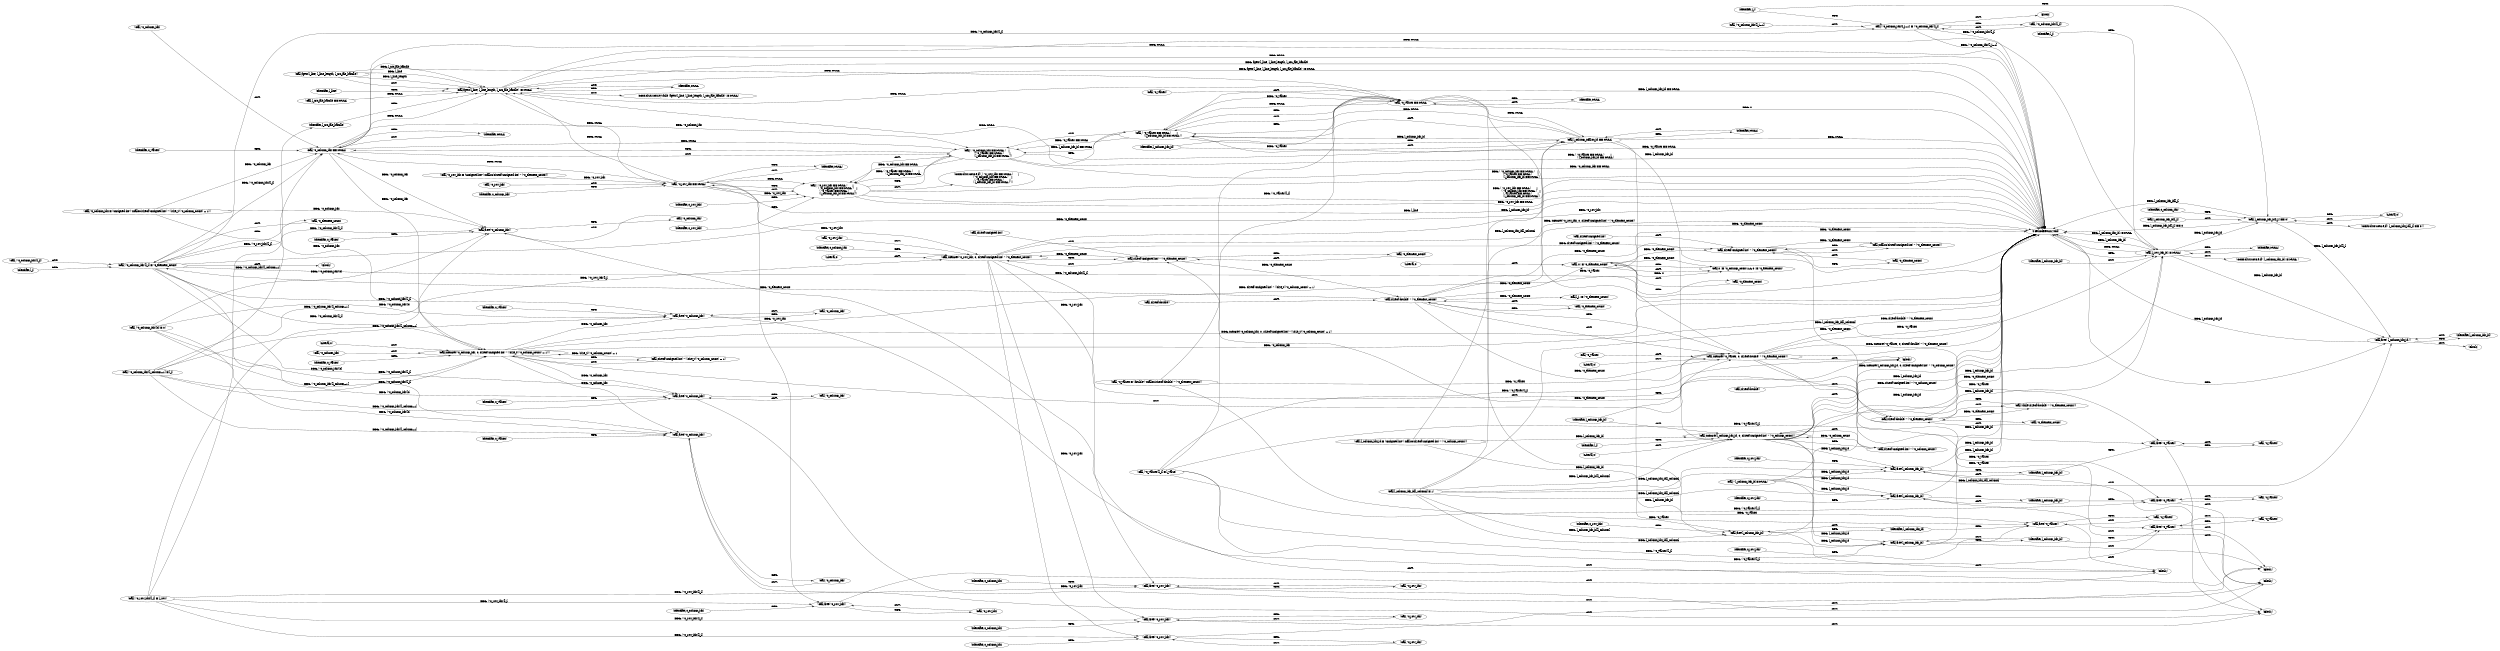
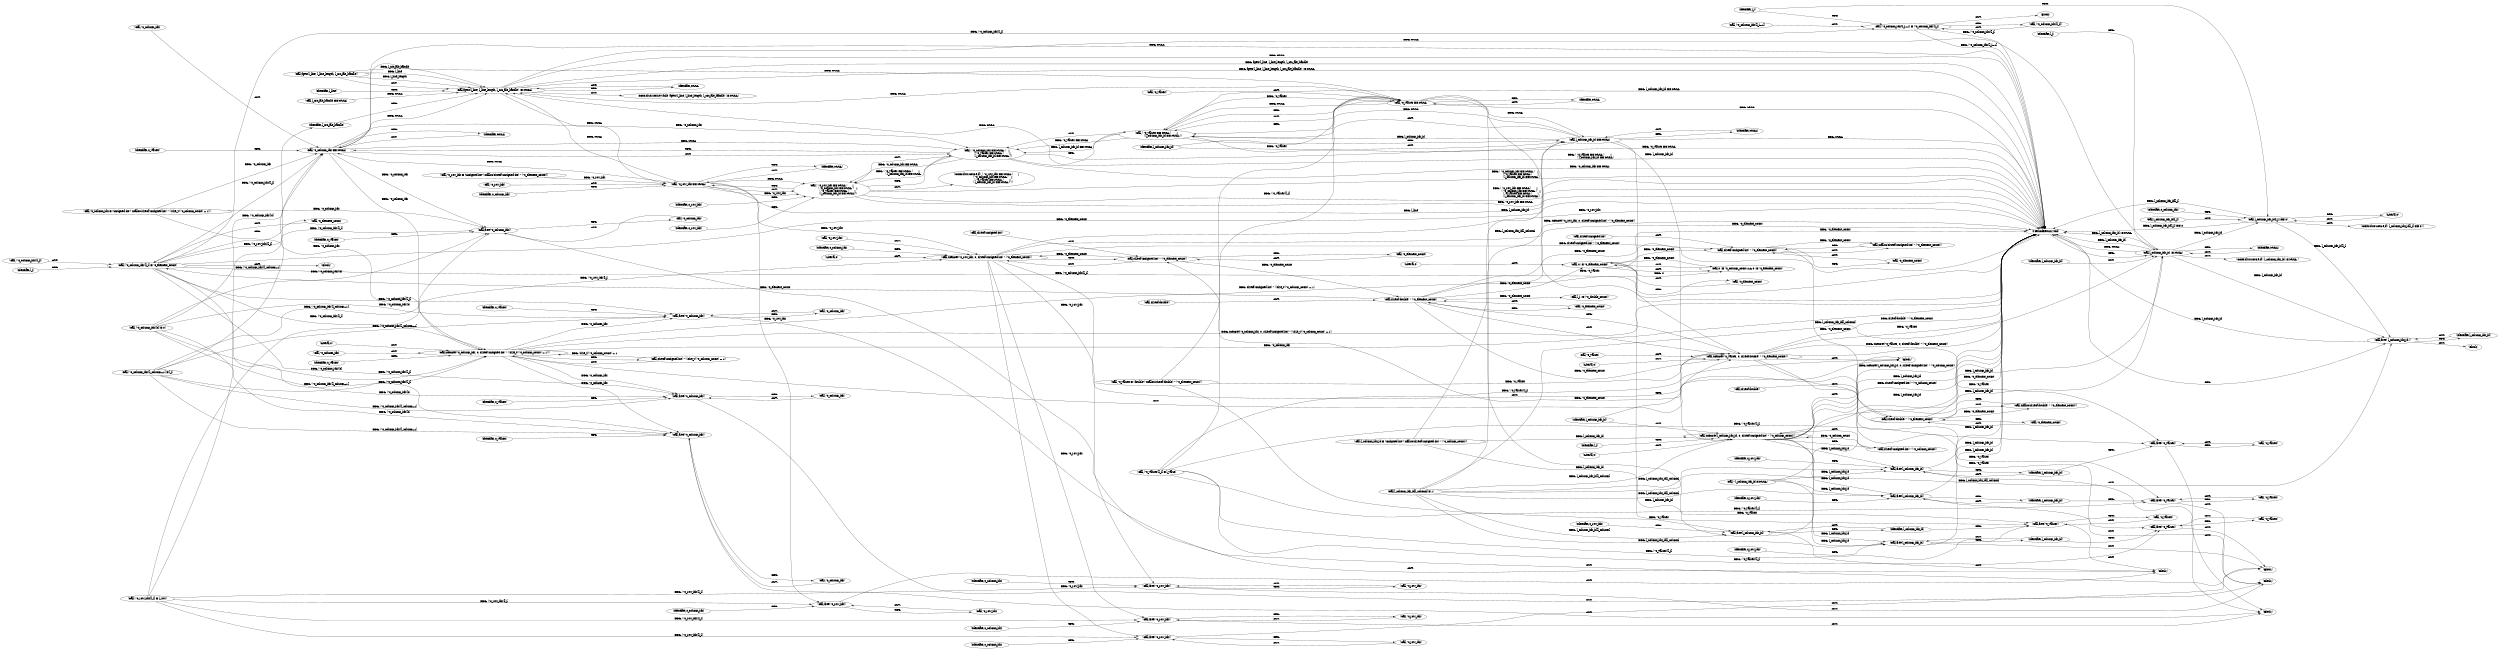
(1747, 108) -> (1747, 108)
(1590, 140) -> (1590, 140)
none -> (232, 233)
(2163, 253) -> (2163, 253)
(1659, 265) -> (1659, 265)
(1590, 297) -> (1590, 297)
(2046, 406) -> (2046, 406)
